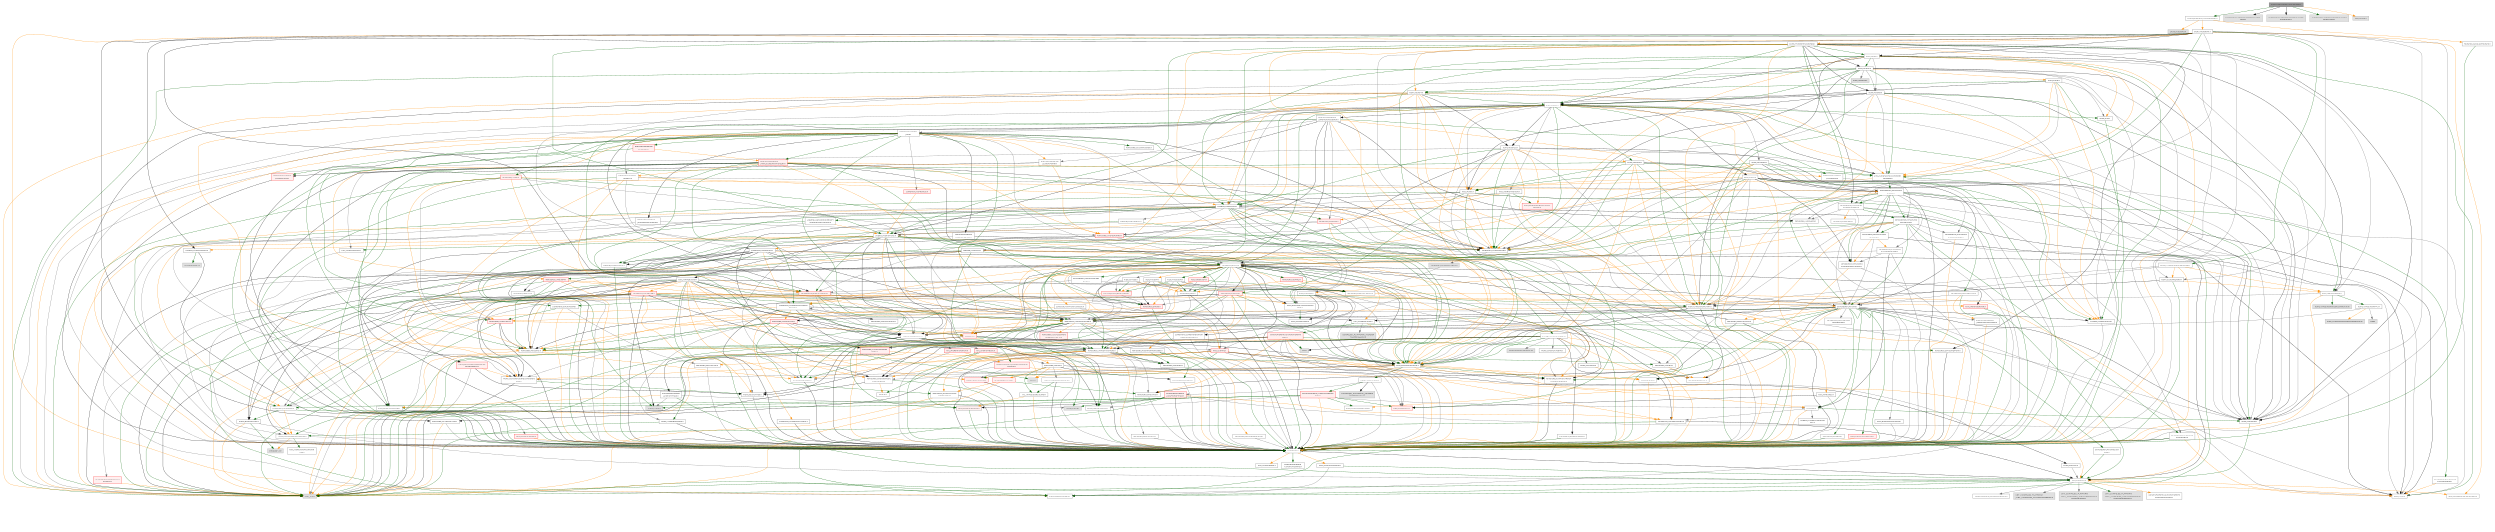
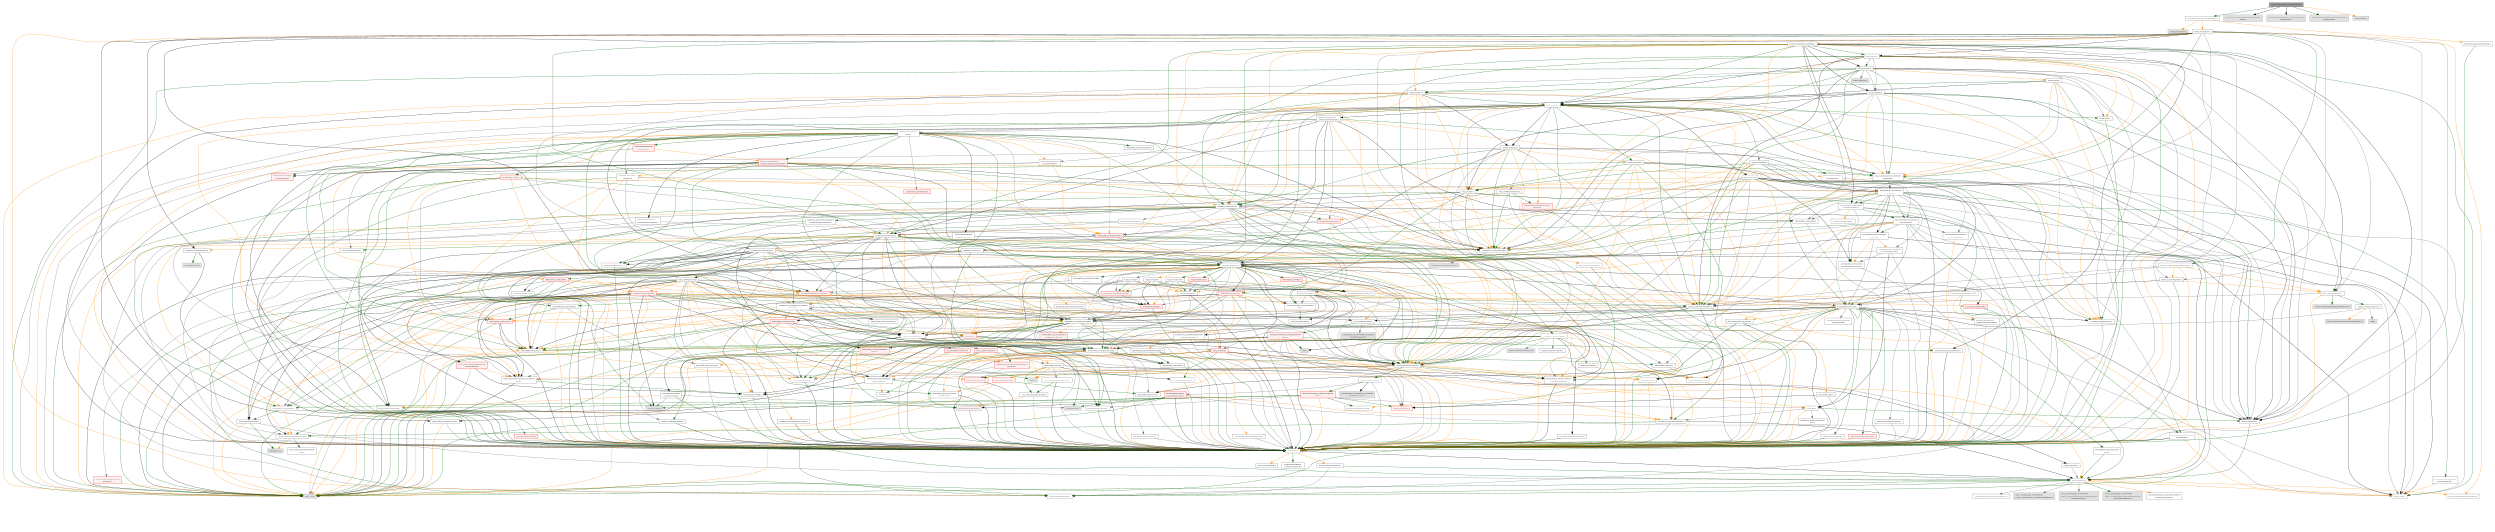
none -> (1589, 265)
(1395, 282) -> (1304, 299)
(1486, 285) -> (1645, 254)
(1979, 349) -> none
